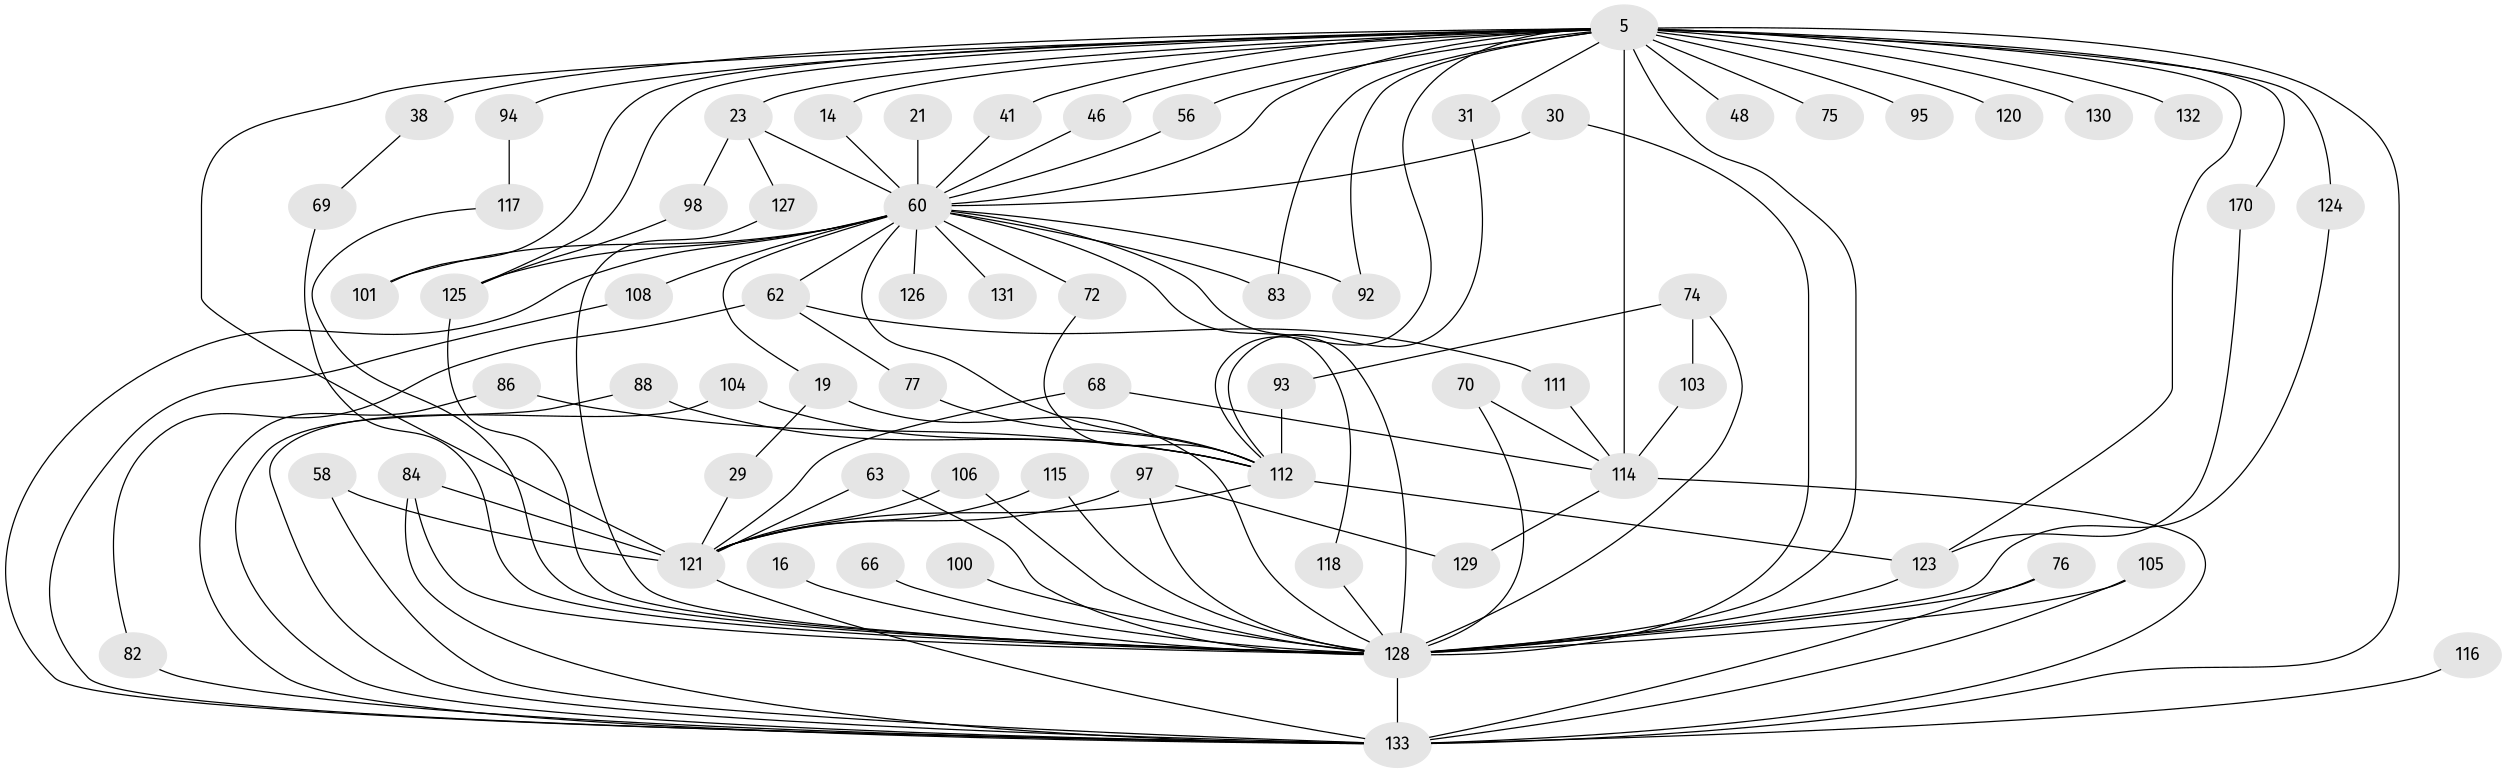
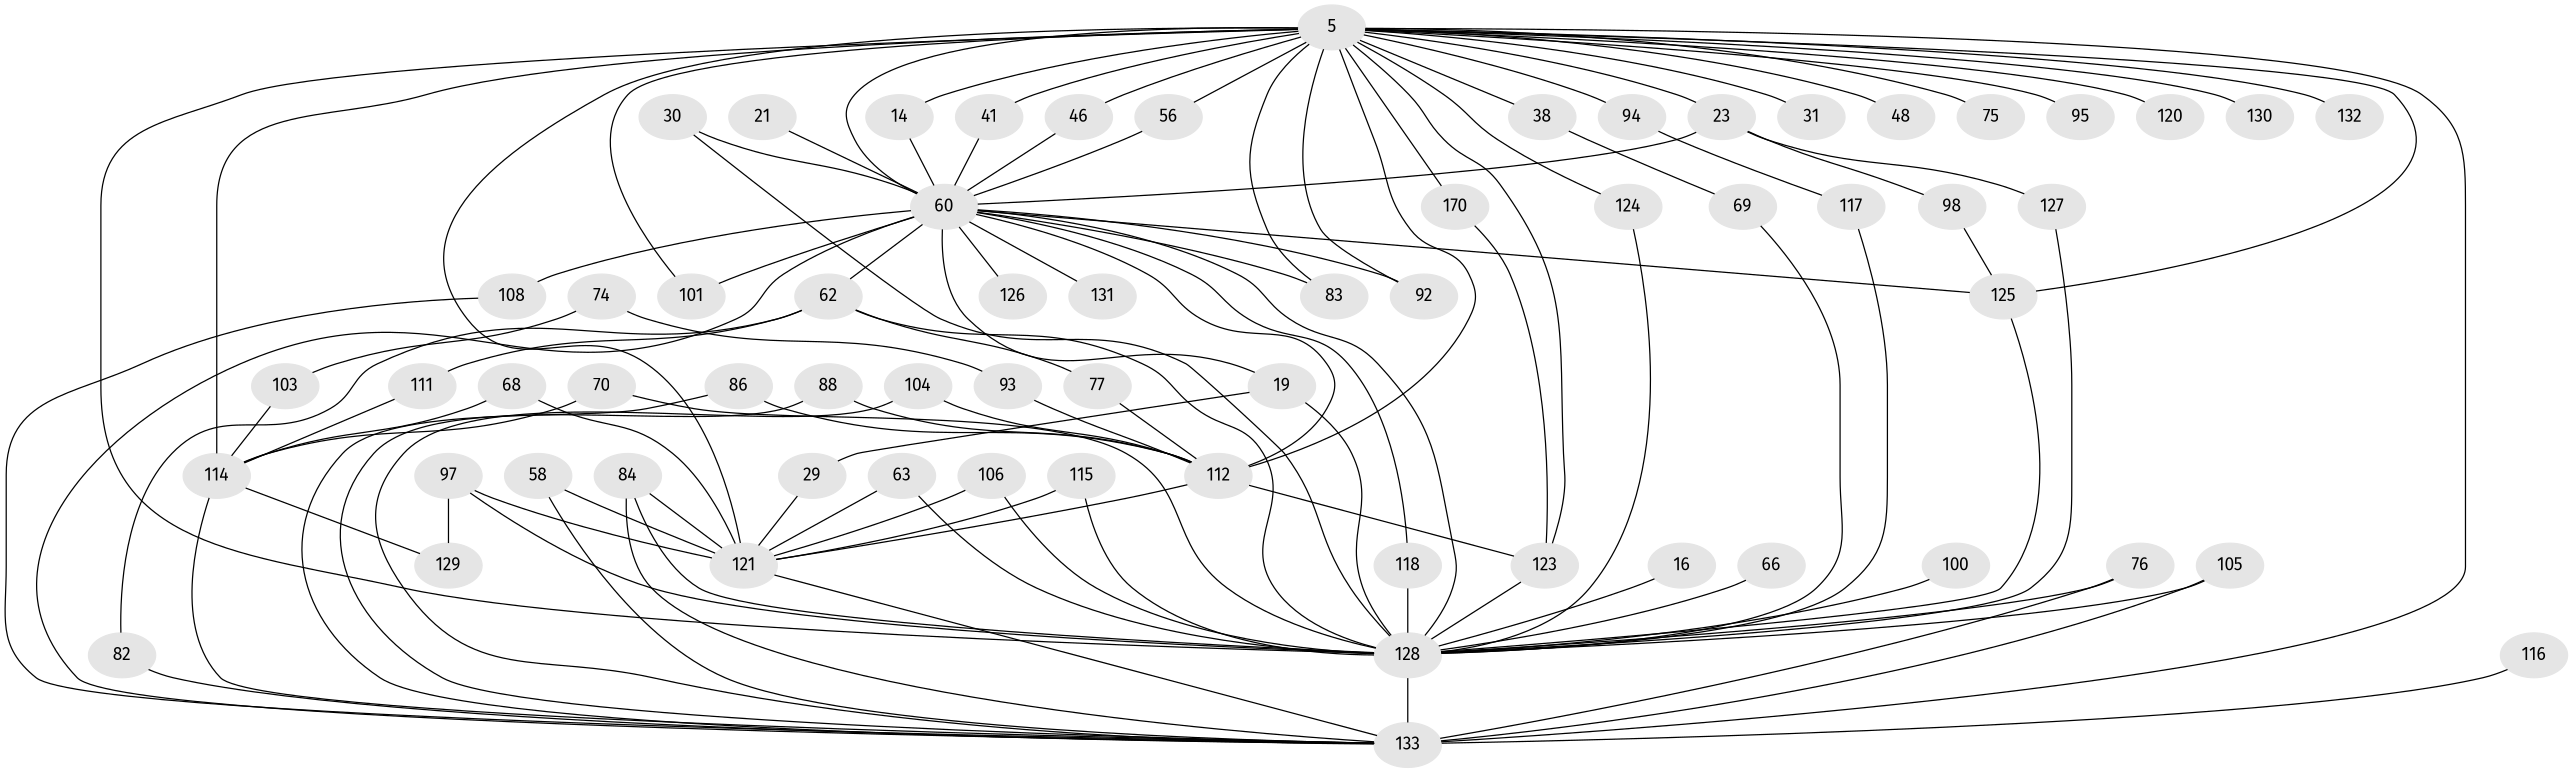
(1092, 297) -> none
(1434, 333) -> none
(1653, 512) -> (1175, 389)
